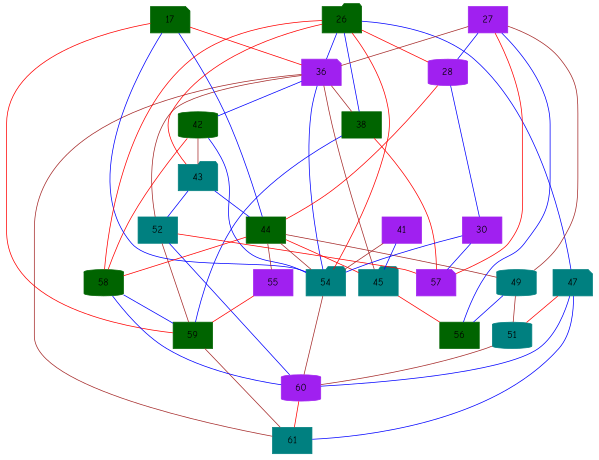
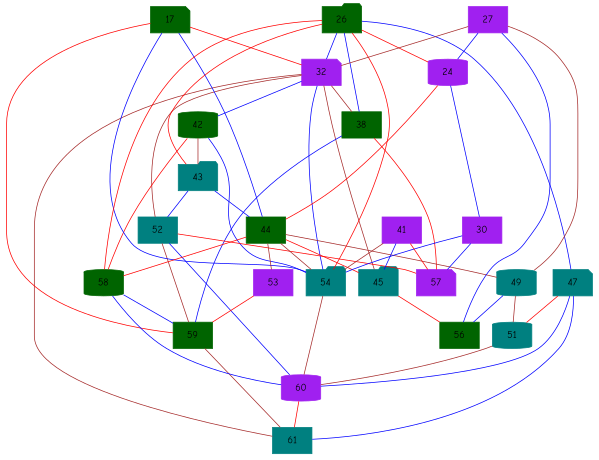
(321, 72) -> (321, 72)
(448, 72) -> (448, 72)
(522, 168) -> (419, 256)
(273, 283) -> (273, 283)
